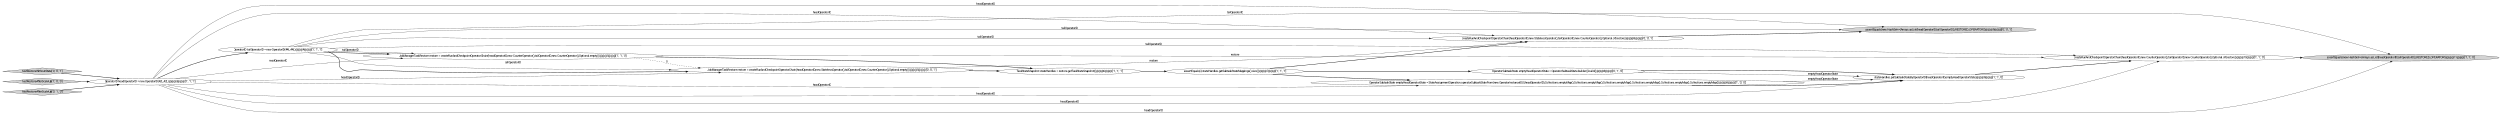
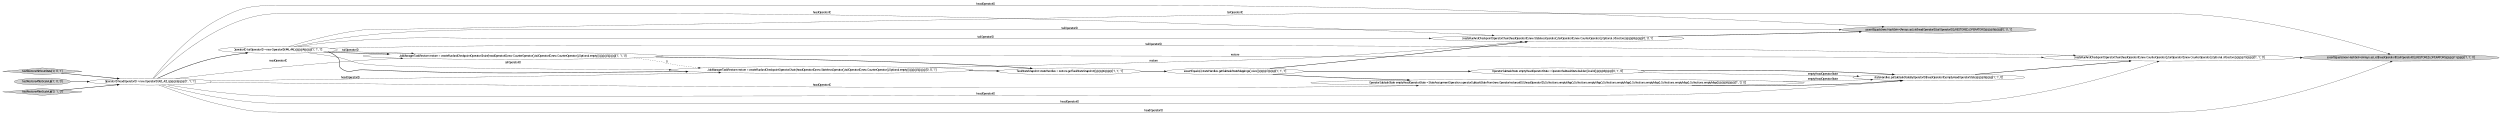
(42, 82) -> (42, 82)
